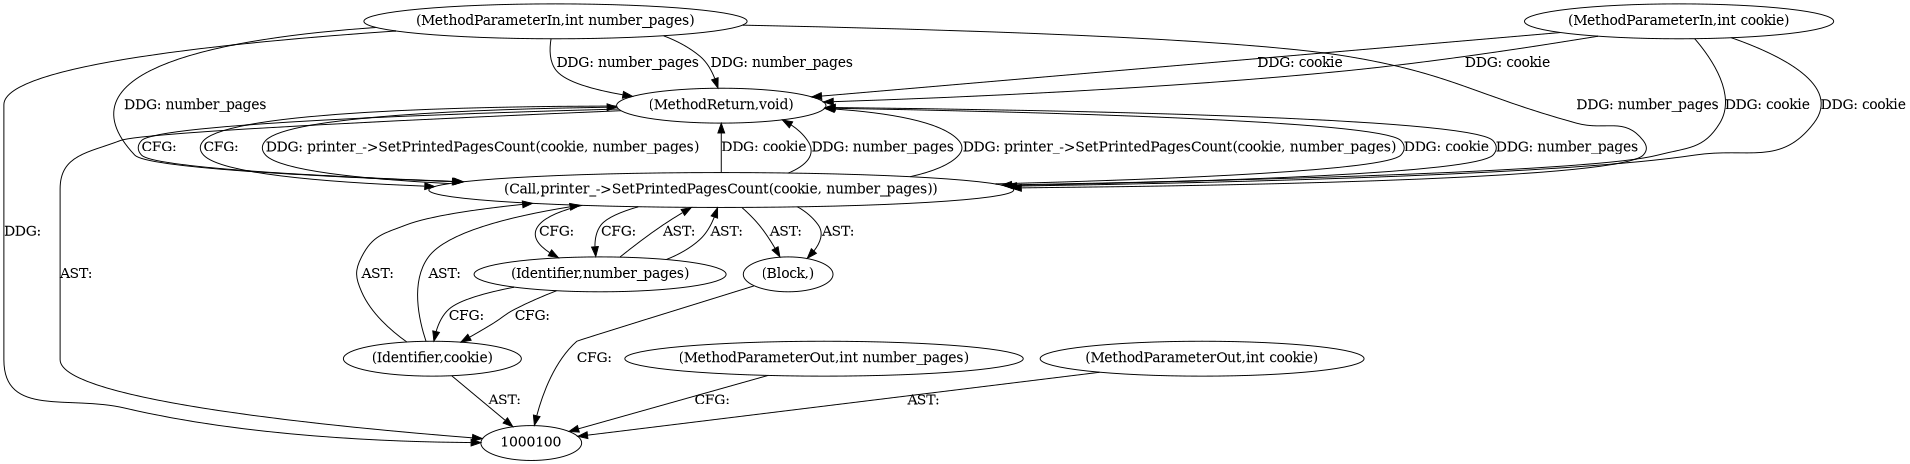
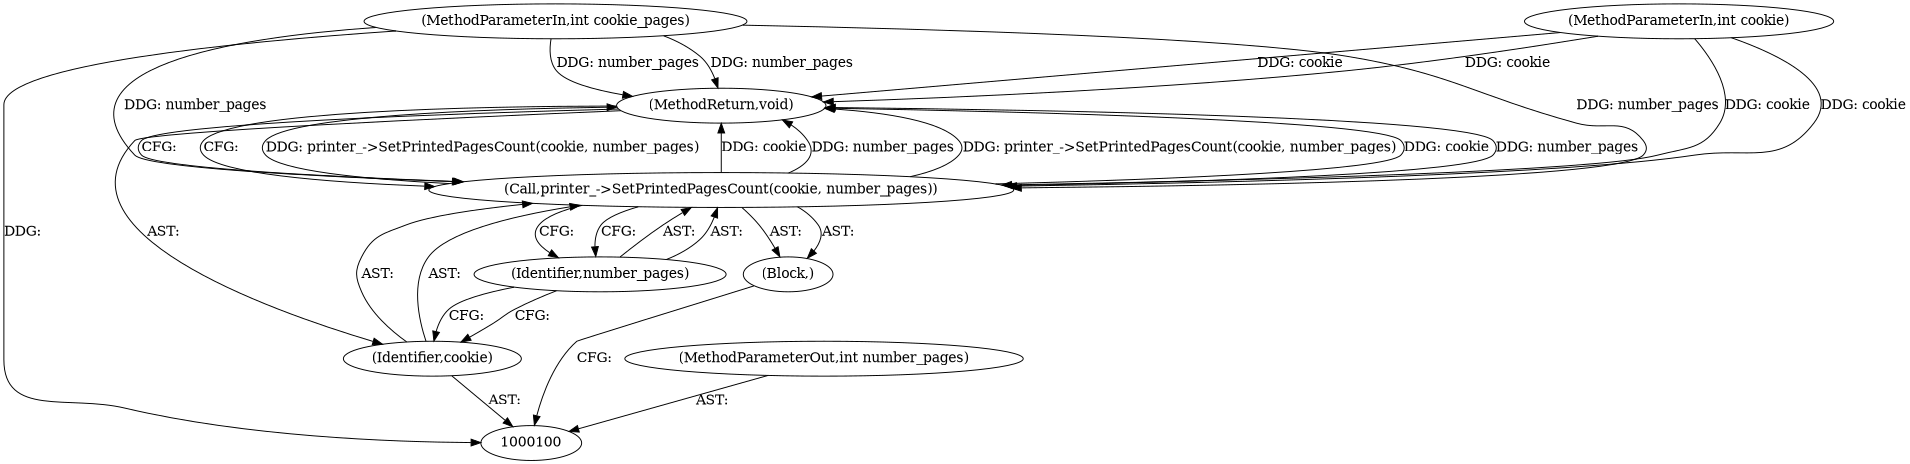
(555, 21) -> (555, 21)
(60, 194) -> (124, 160)
(1202, 359) -> none
(714, 401) -> (714, 401)
